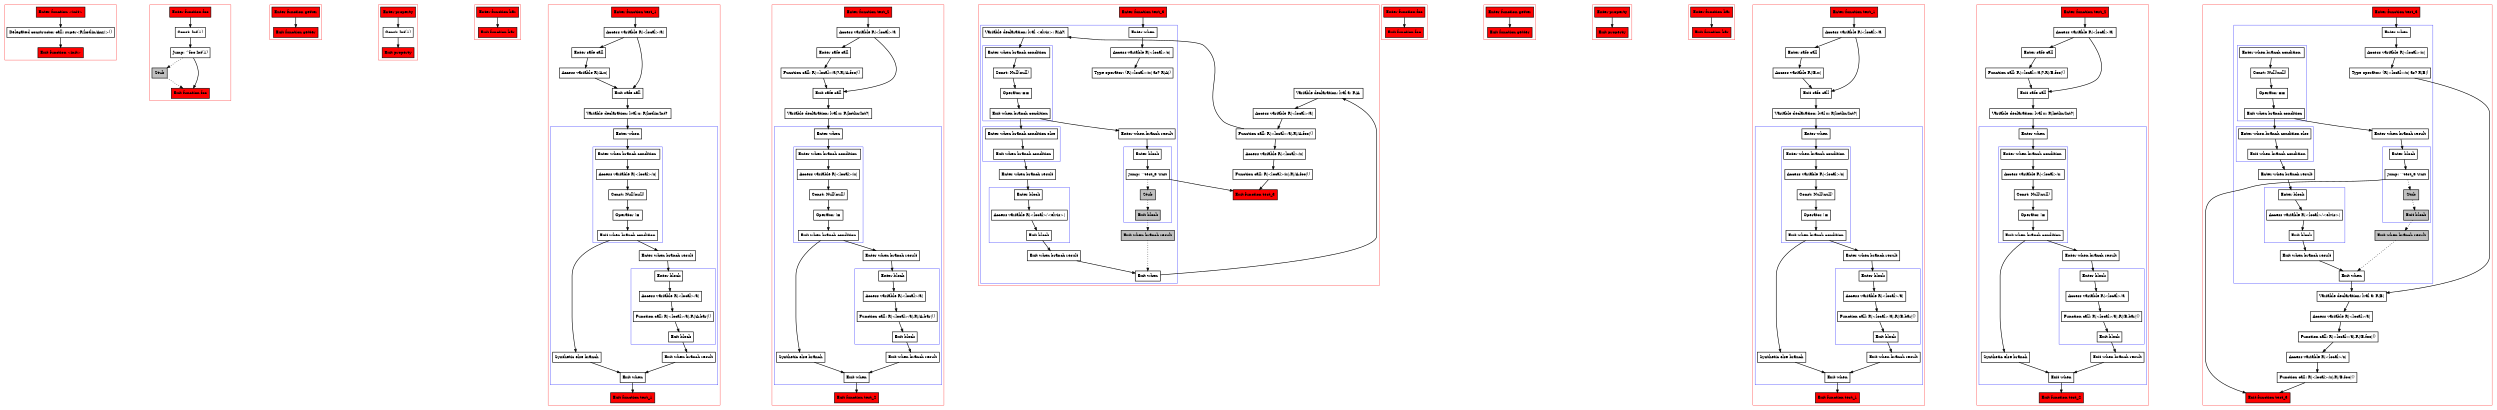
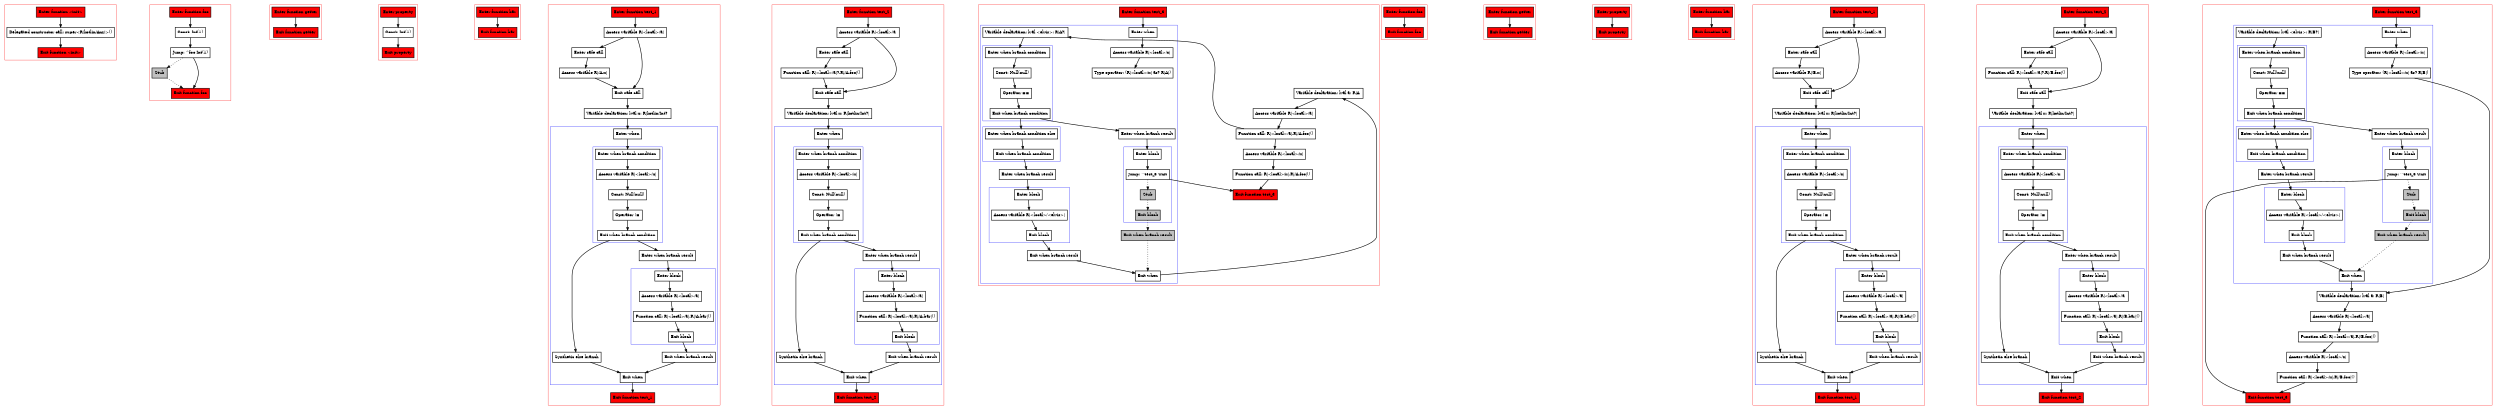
none -> (2279, 32)
